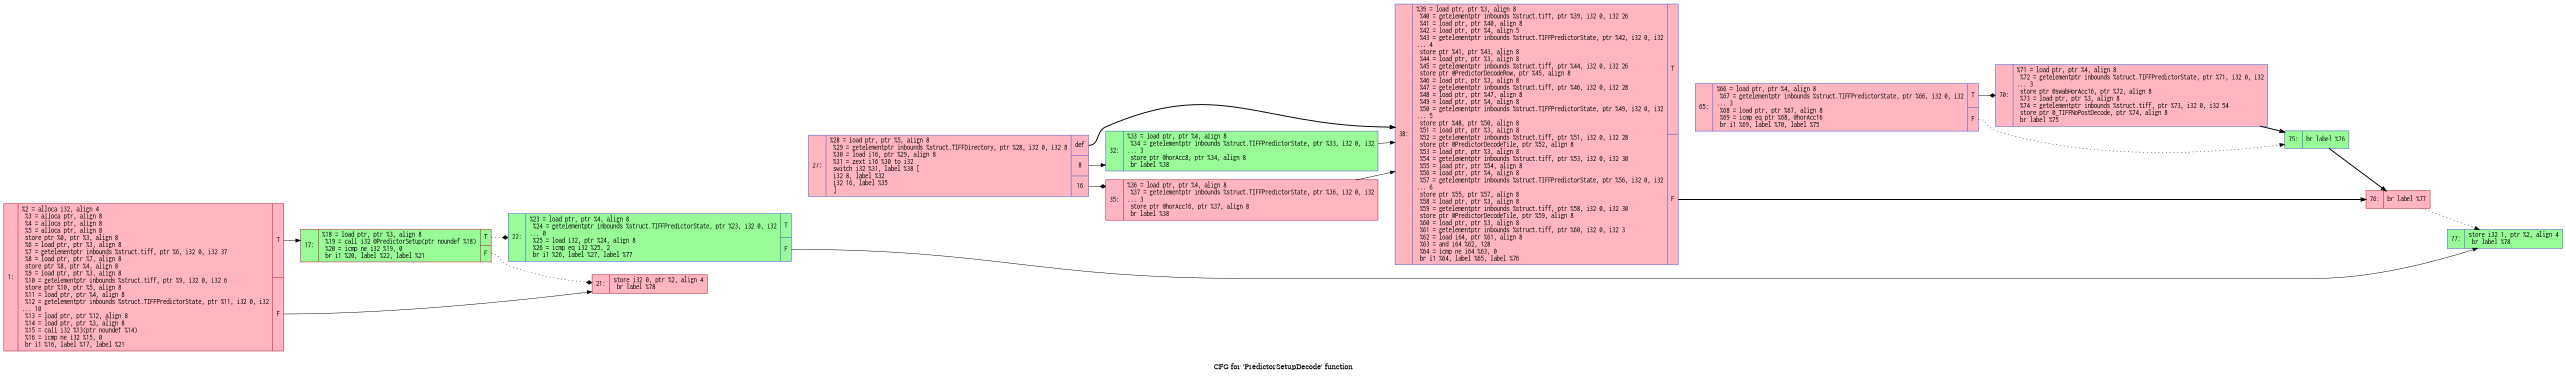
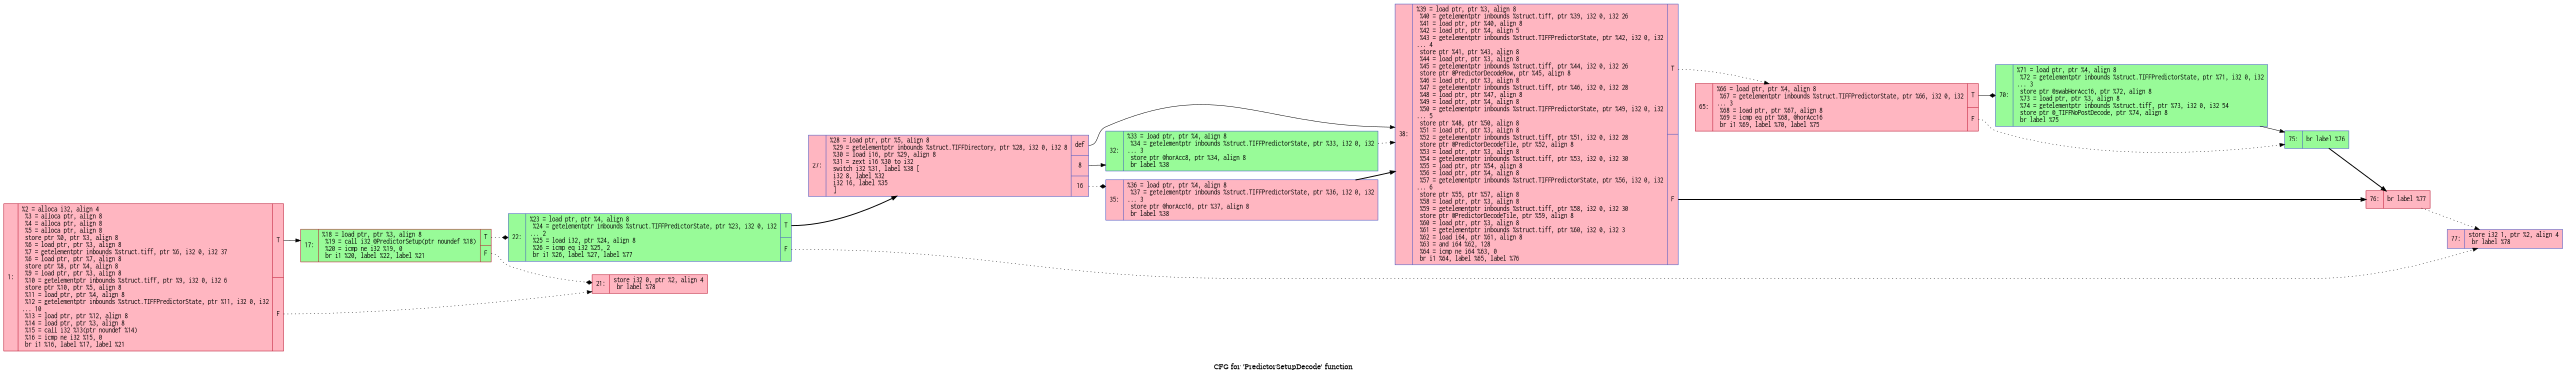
none -> (1722, 73)
(2132, 95) -> (2132, 95)
(1234, 107) -> (1234, 107)
(1837, 107) -> (1837, 107)
(2270, 129) -> (2270, 129)
(1384, 143) -> (1384, 143)
(1373, 176) -> (1373, 176)
(1094, 186) -> (1094, 186)
(1242, 200) -> (1242, 200)
none -> (843, 217)
(538, 234) -> (538, 234)
(2505, 239) -> (2505, 239)
(72, 259) -> (72, 259)
(1633, 278) -> (1633, 278)
(436, 307) -> (436, 307)
